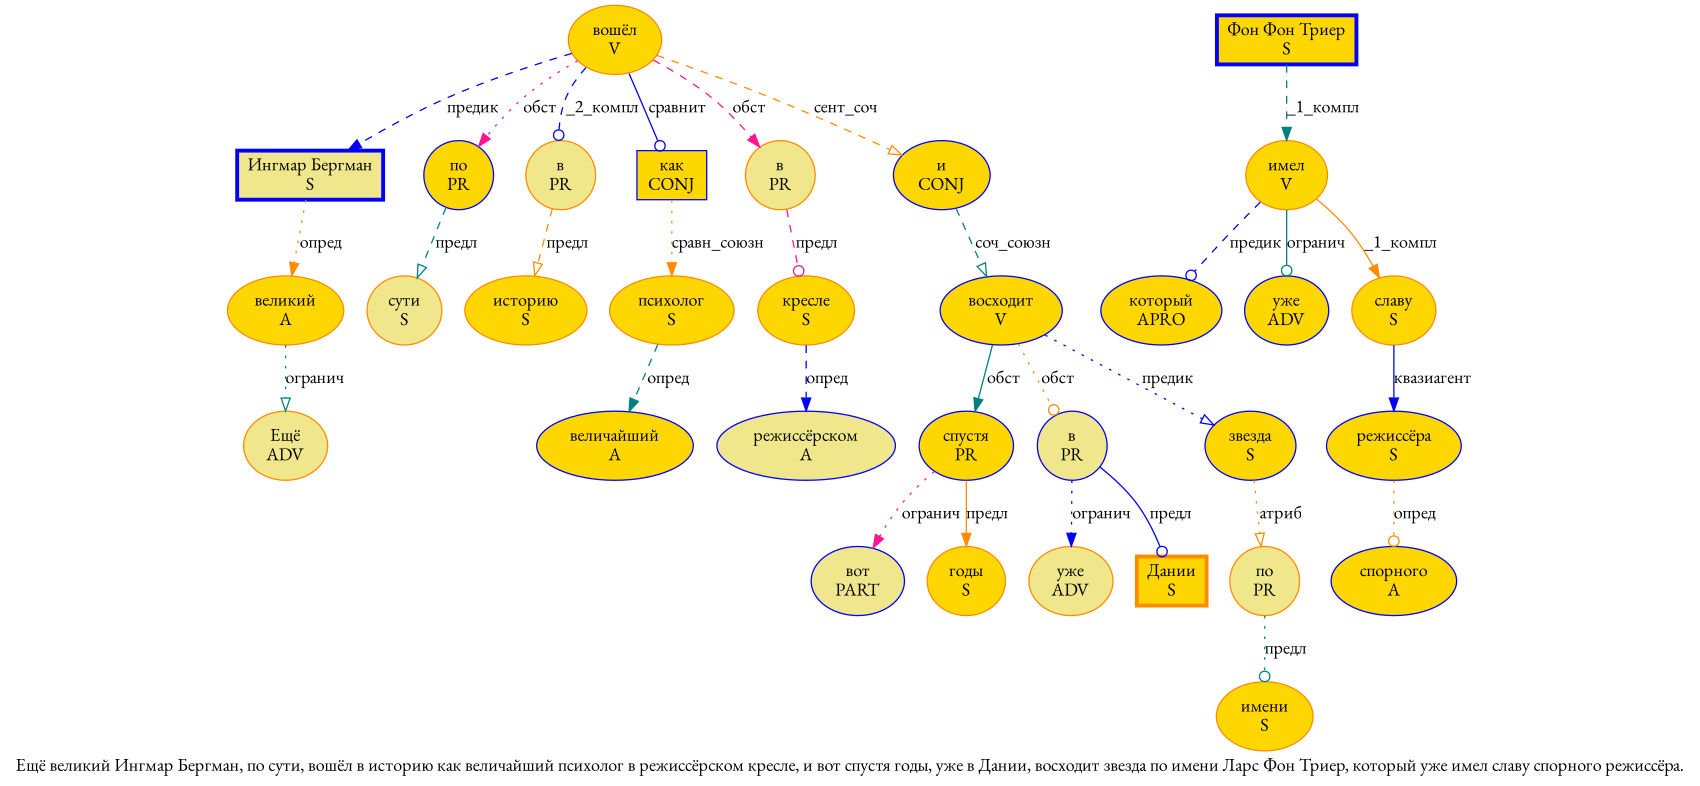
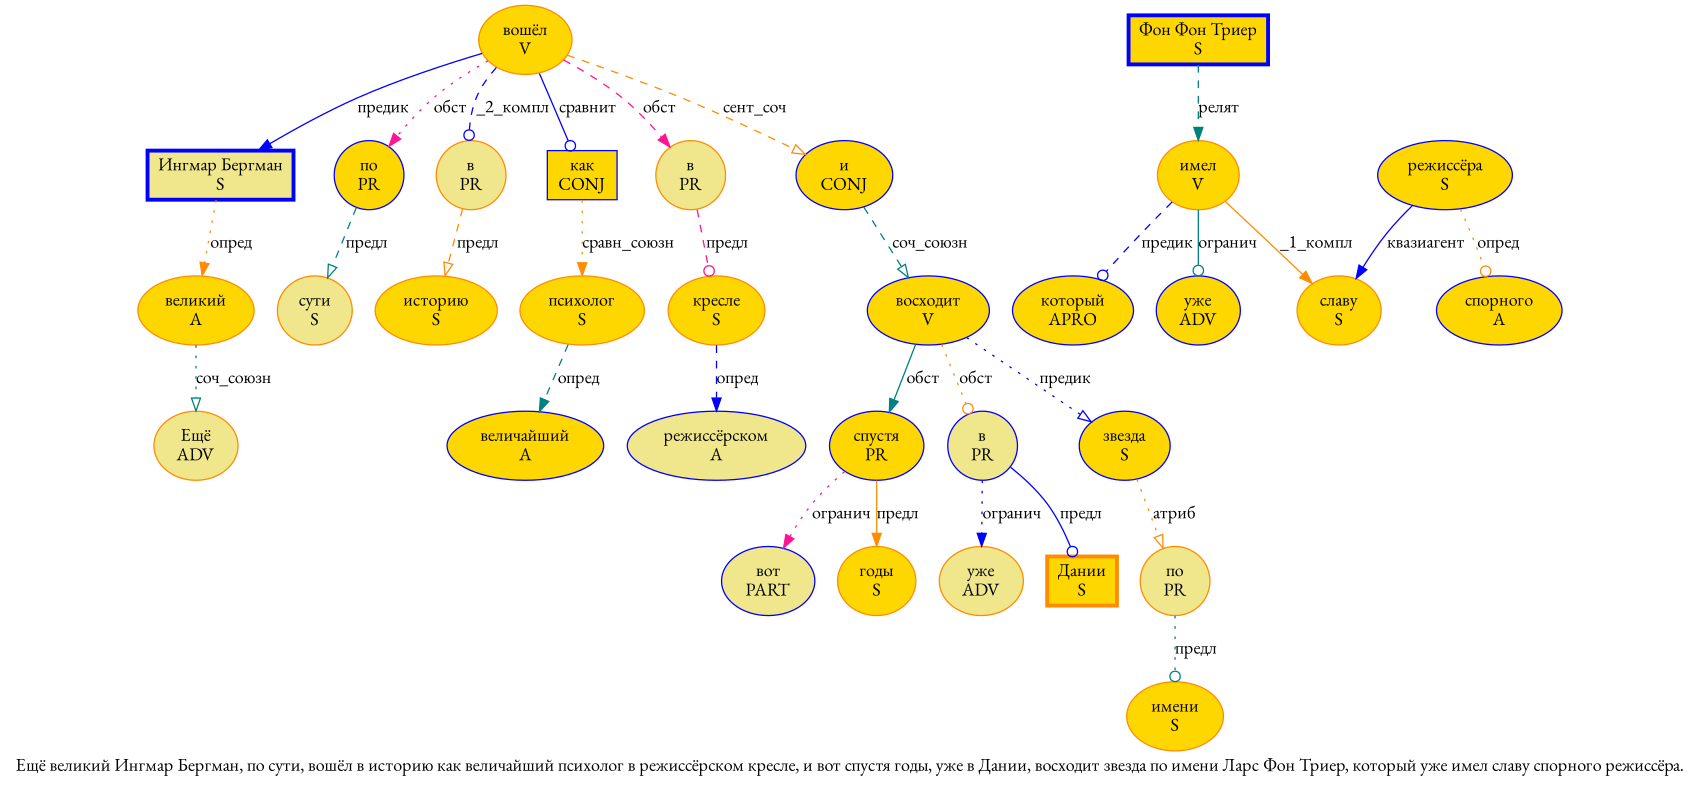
(462, 91) -> (373, 91)
(1323, 108) -> (1219, 108)
(1394, 371) -> (1386, 235)
(315, 378) -> (234, 378)
